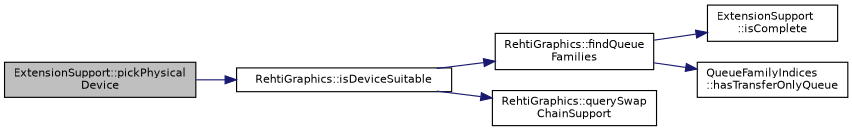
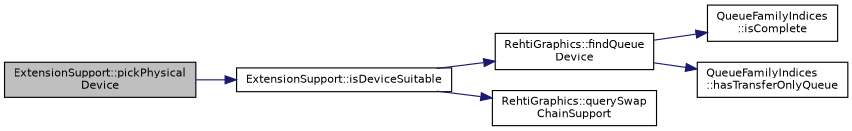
(773, 23) -> (773, 23)
(574, 52) -> (574, 52)
(344, 80) -> (344, 80)
